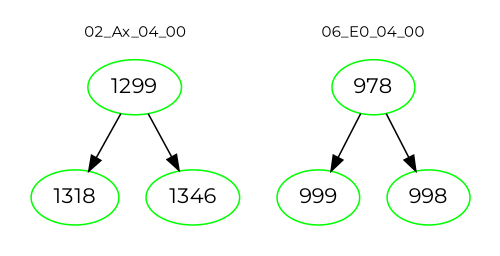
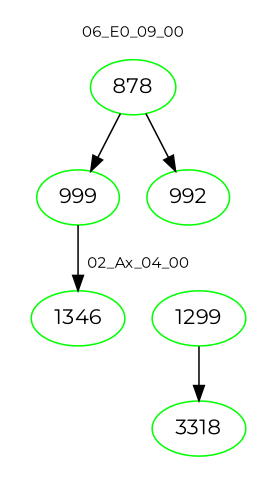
(373, 33) -> (133, 33)
(373, 87) -> (133, 87)
(160, 135) -> (78, 259)
(75, 197) -> (199, 429)
(429, 197) -> (188, 197)
